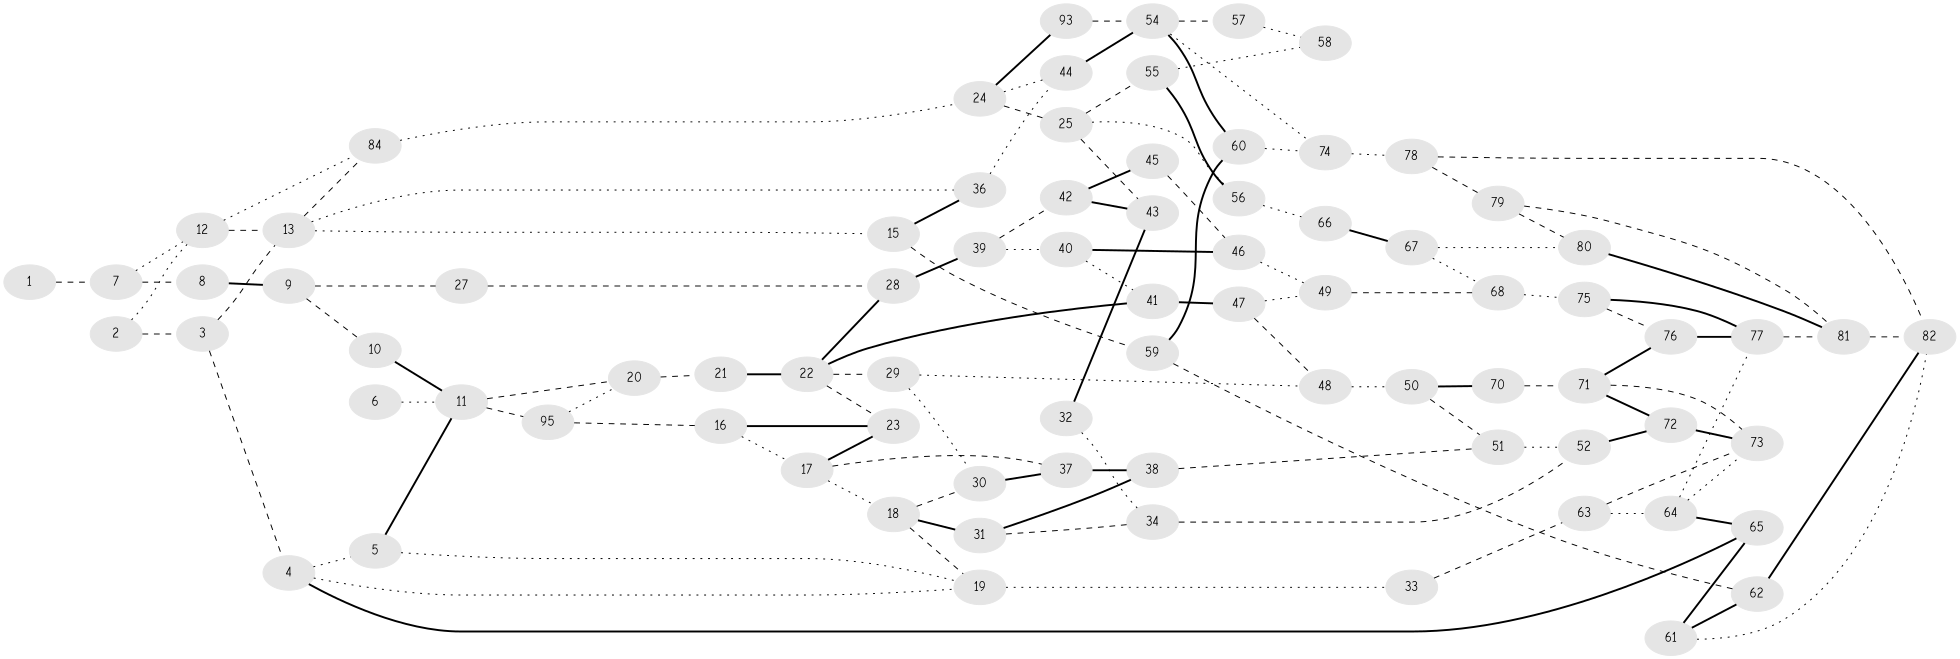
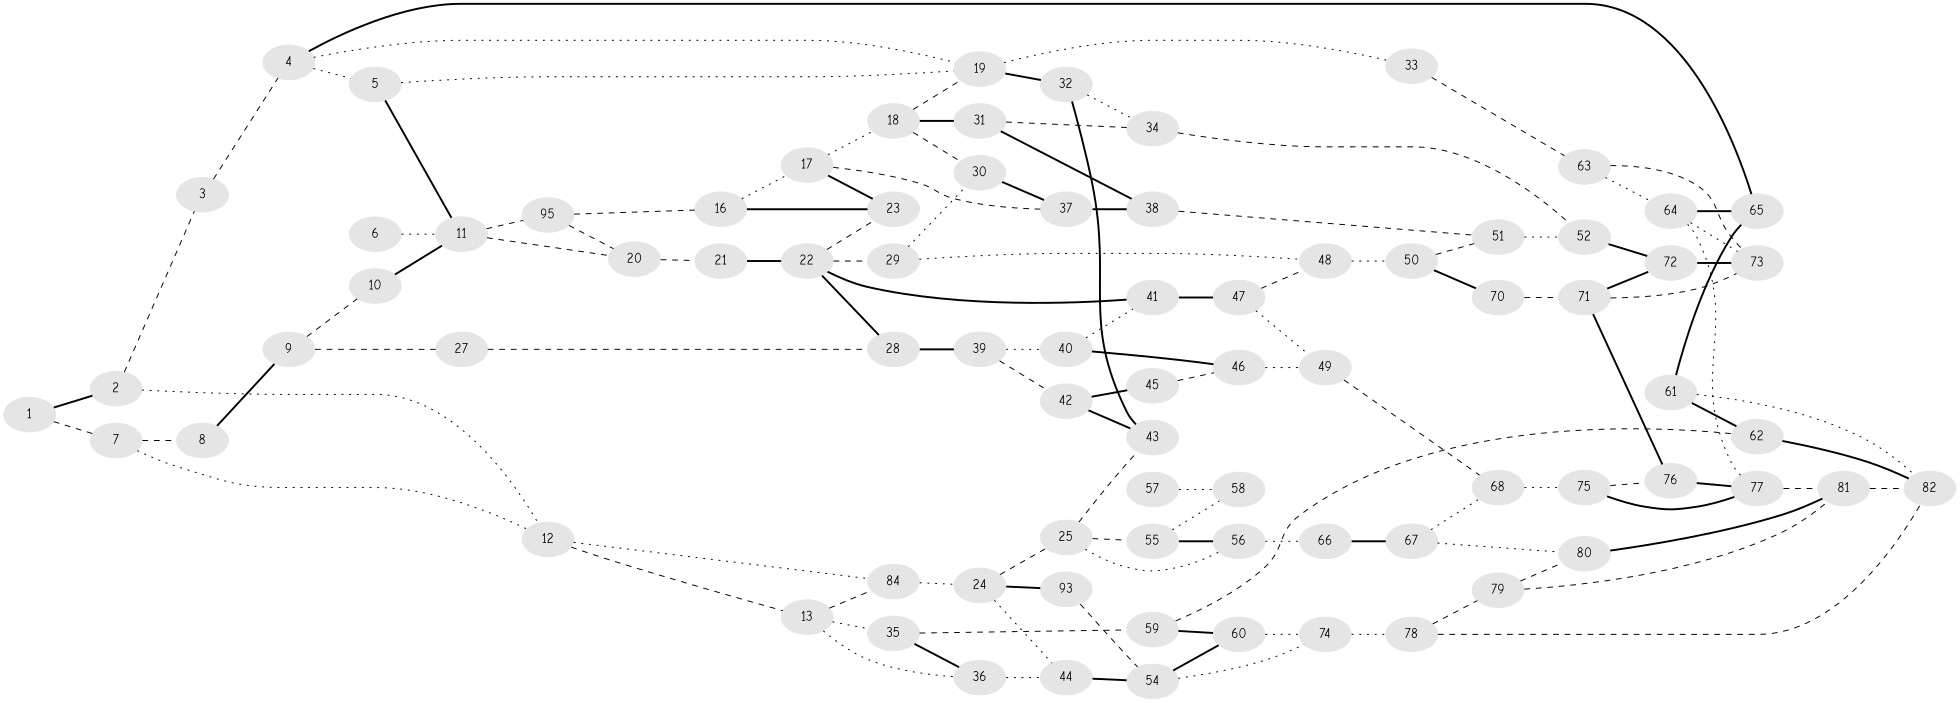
(1196, 21) -> none
none -> (1023, 77)
(894, 234) -> (894, 633)
(251, 277) -> none
(591, 400) -> (591, 237)
none -> (73, 402)
